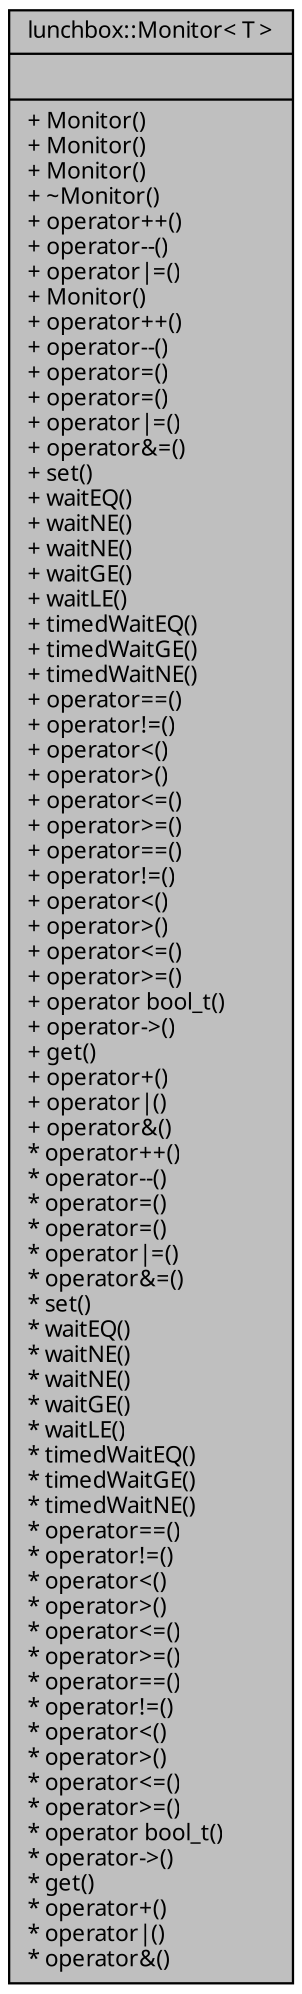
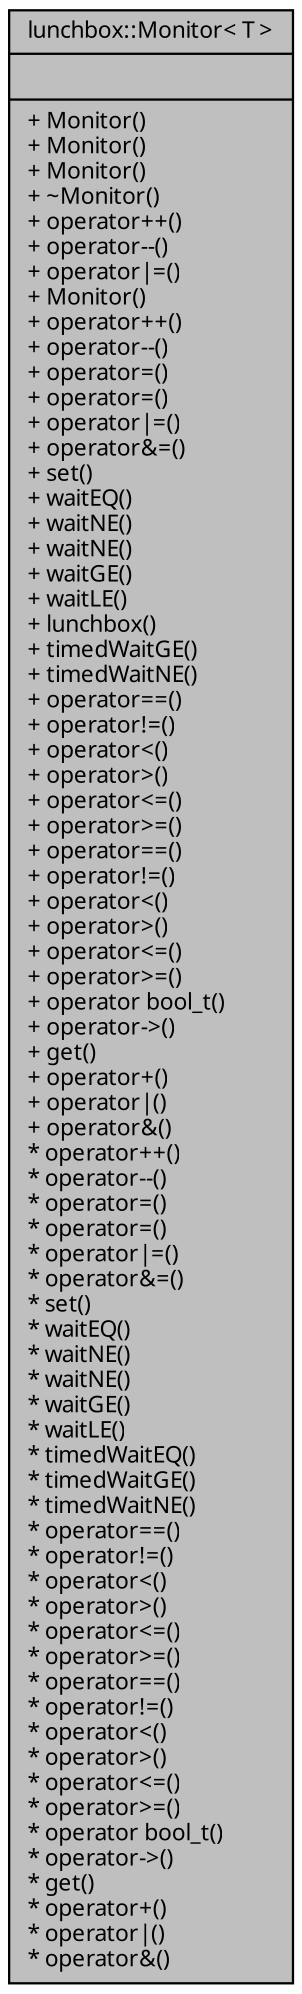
(113, 625) -> (93, 625)
